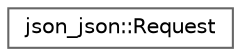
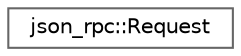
(121, 28) -> (121, 28)
